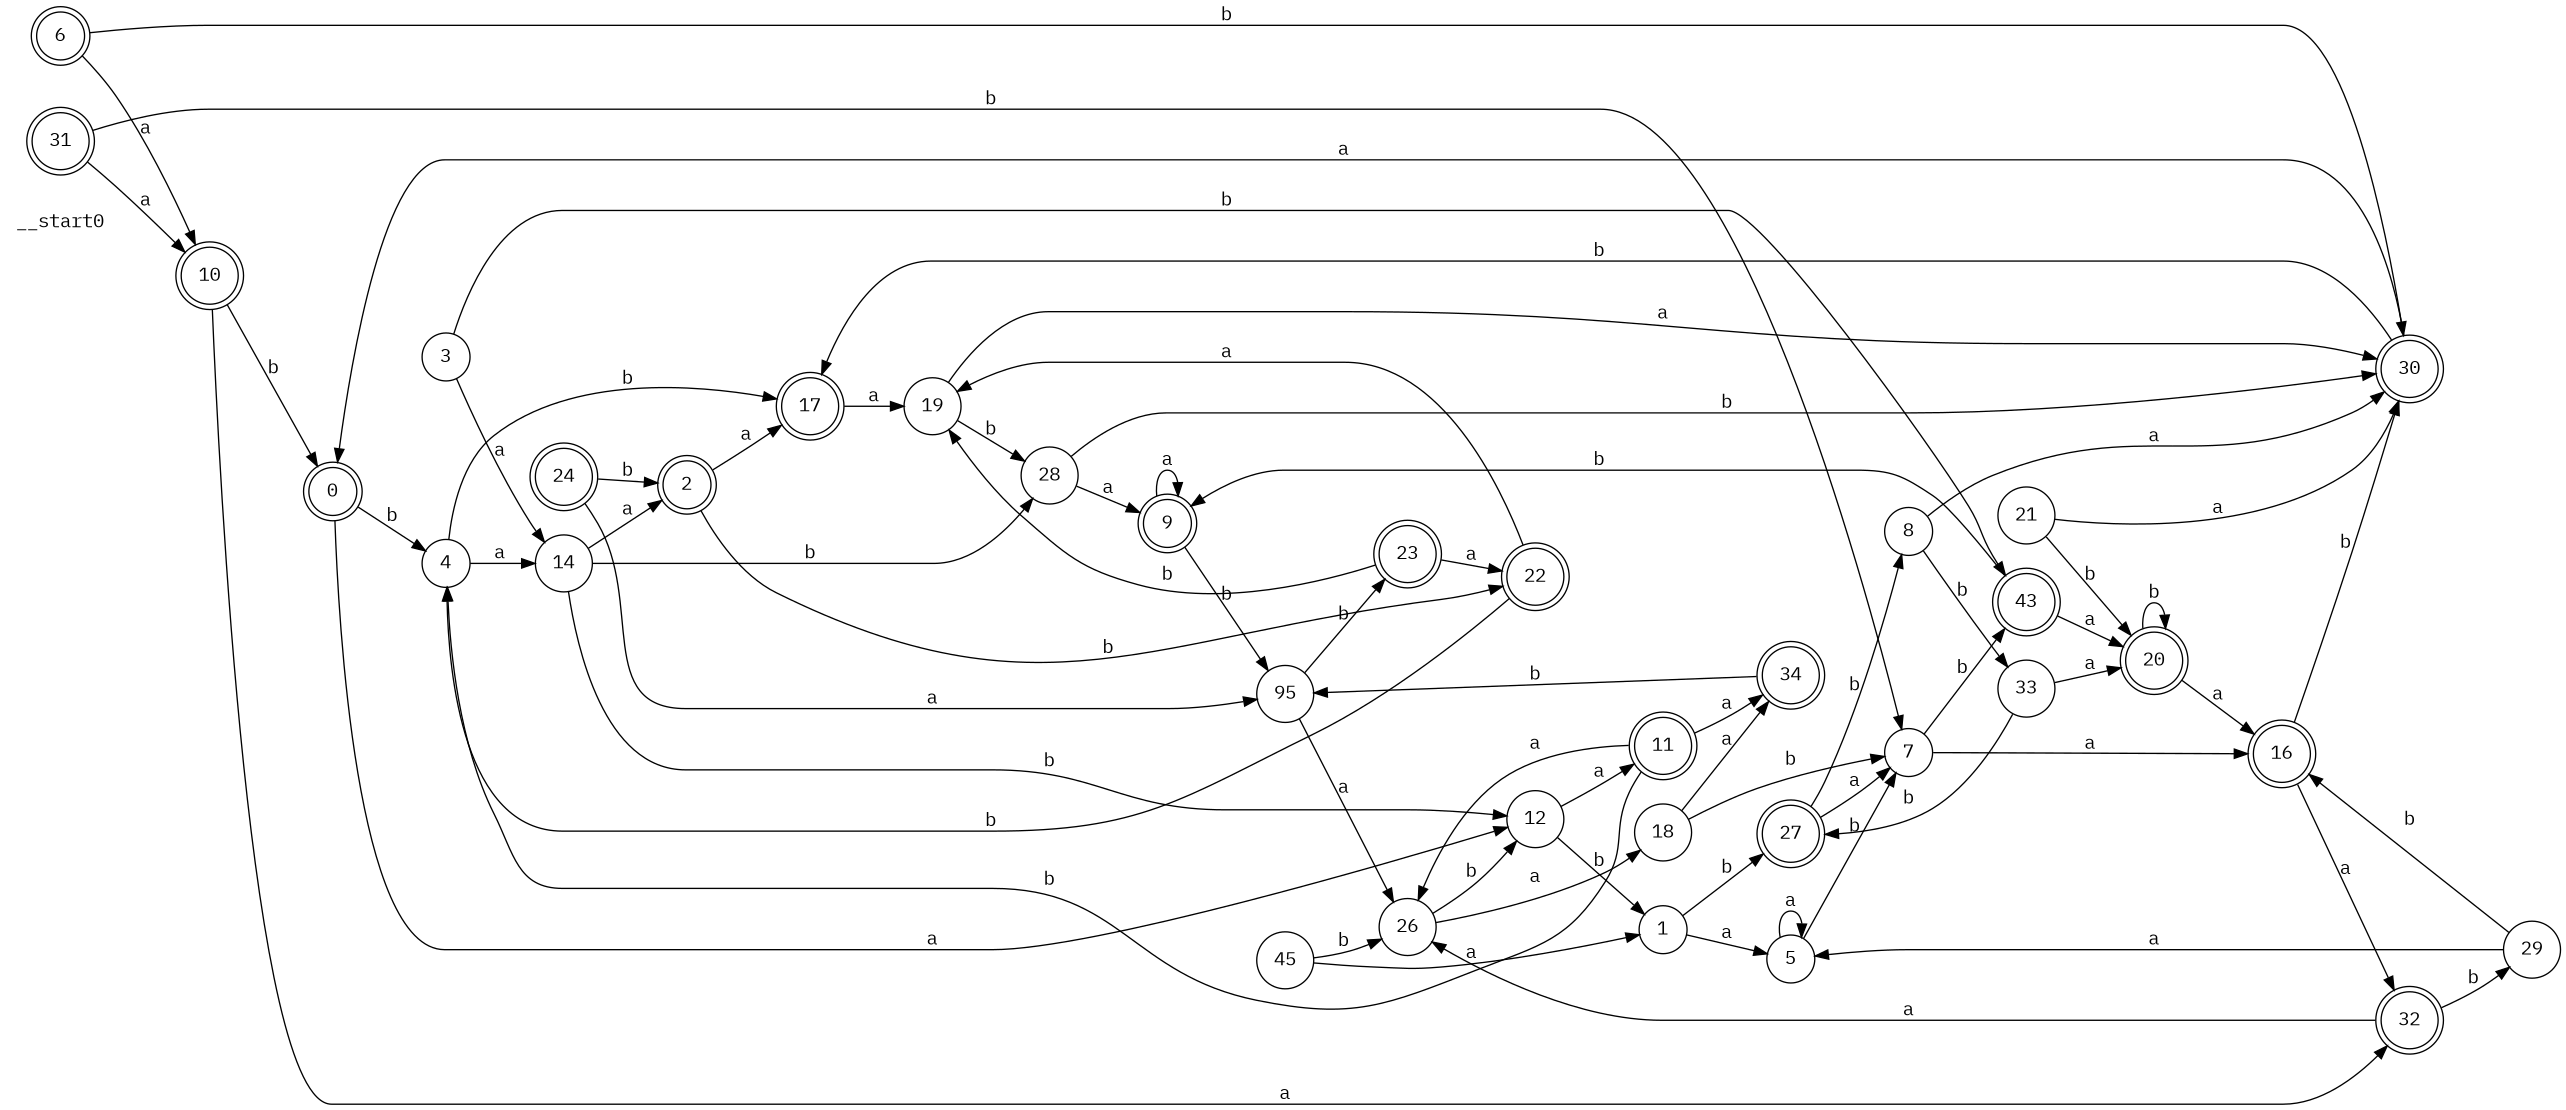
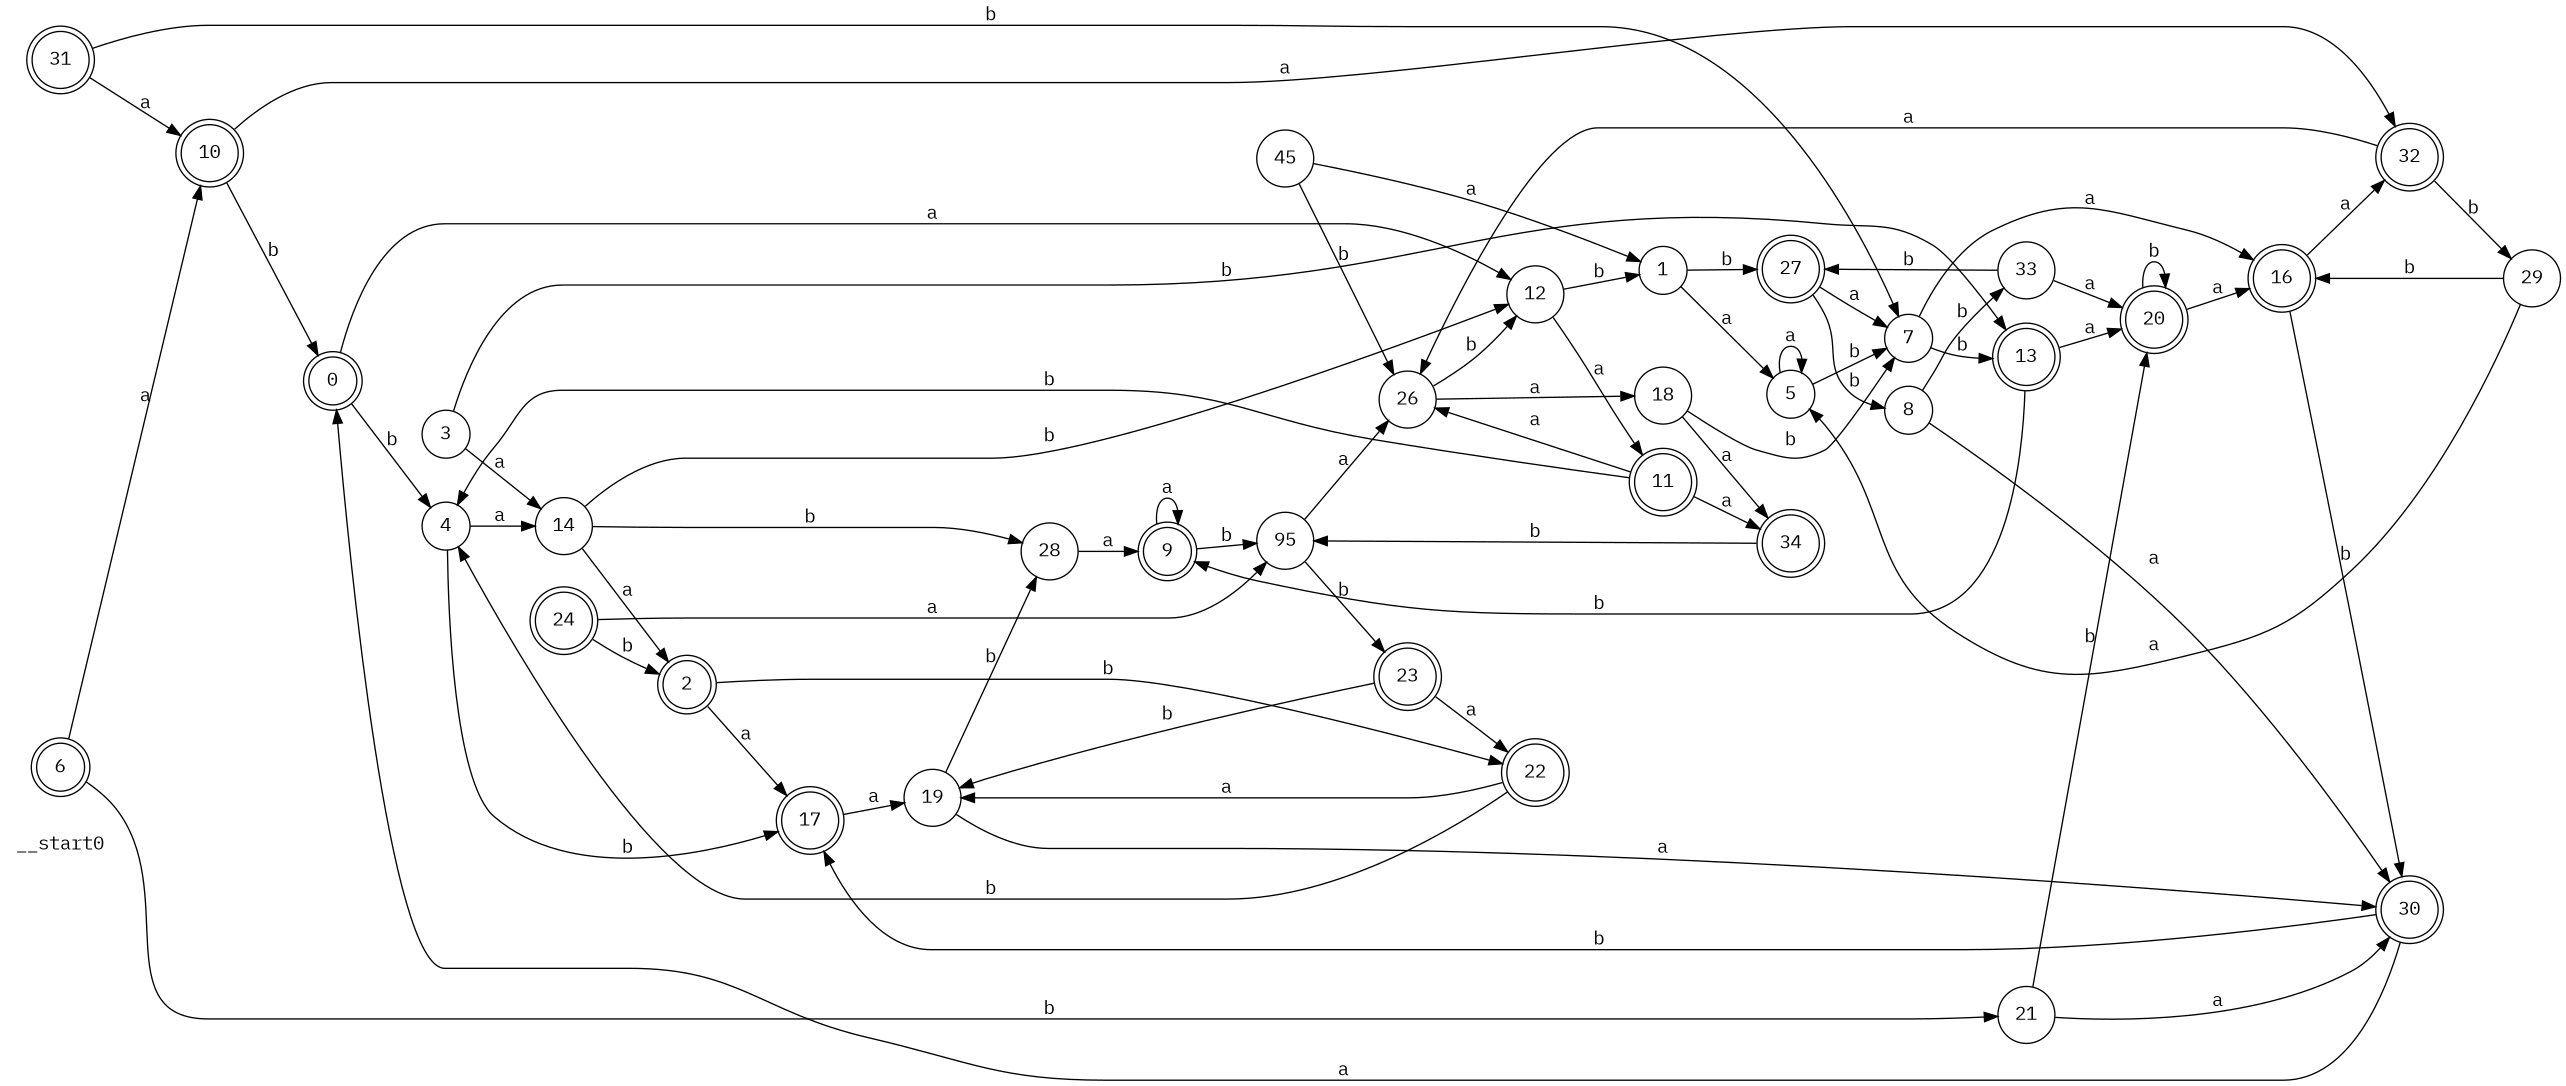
(1352, 25) -> (950, 1019)
(1712, 413) -> none
(2026, 602) -> (2026, 357)
